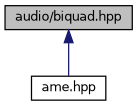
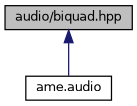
(69, 88) -> (69, 88)
